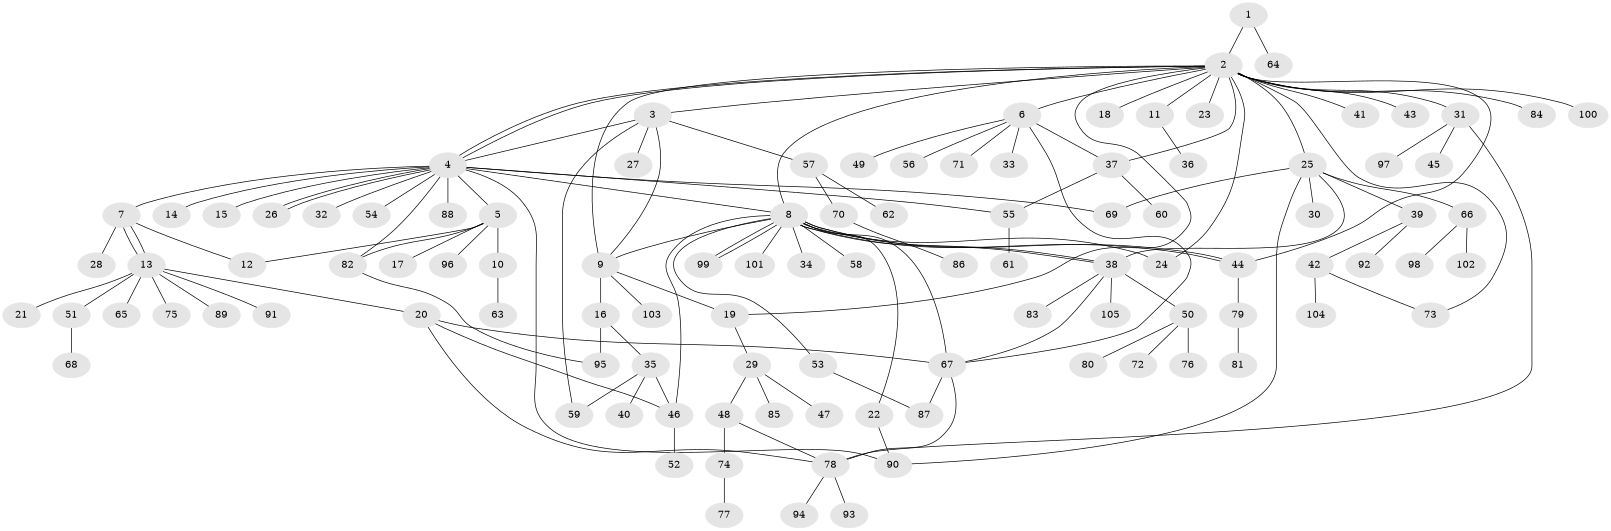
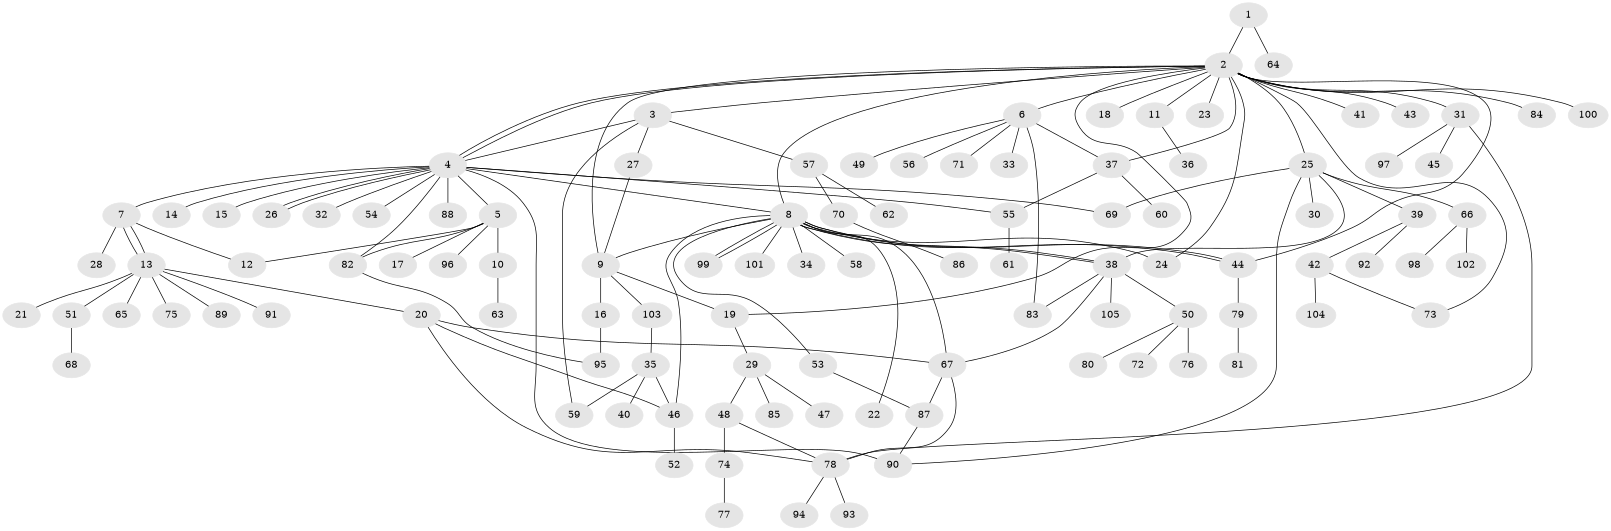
(650, 200) -> (617, 215)
(1188, 275) -> (1039, 215)
(623, 338) -> (651, 339)
(884, 440) -> (909, 440)
